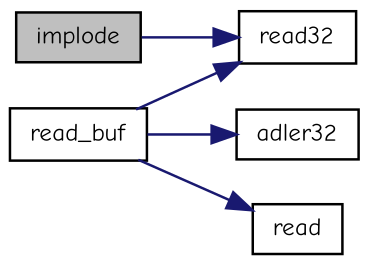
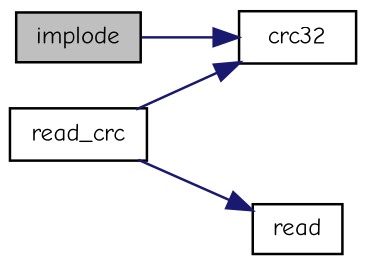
(298, 37) -> (298, 37)
(78, 134) -> (78, 134)
(298, 134) -> none
